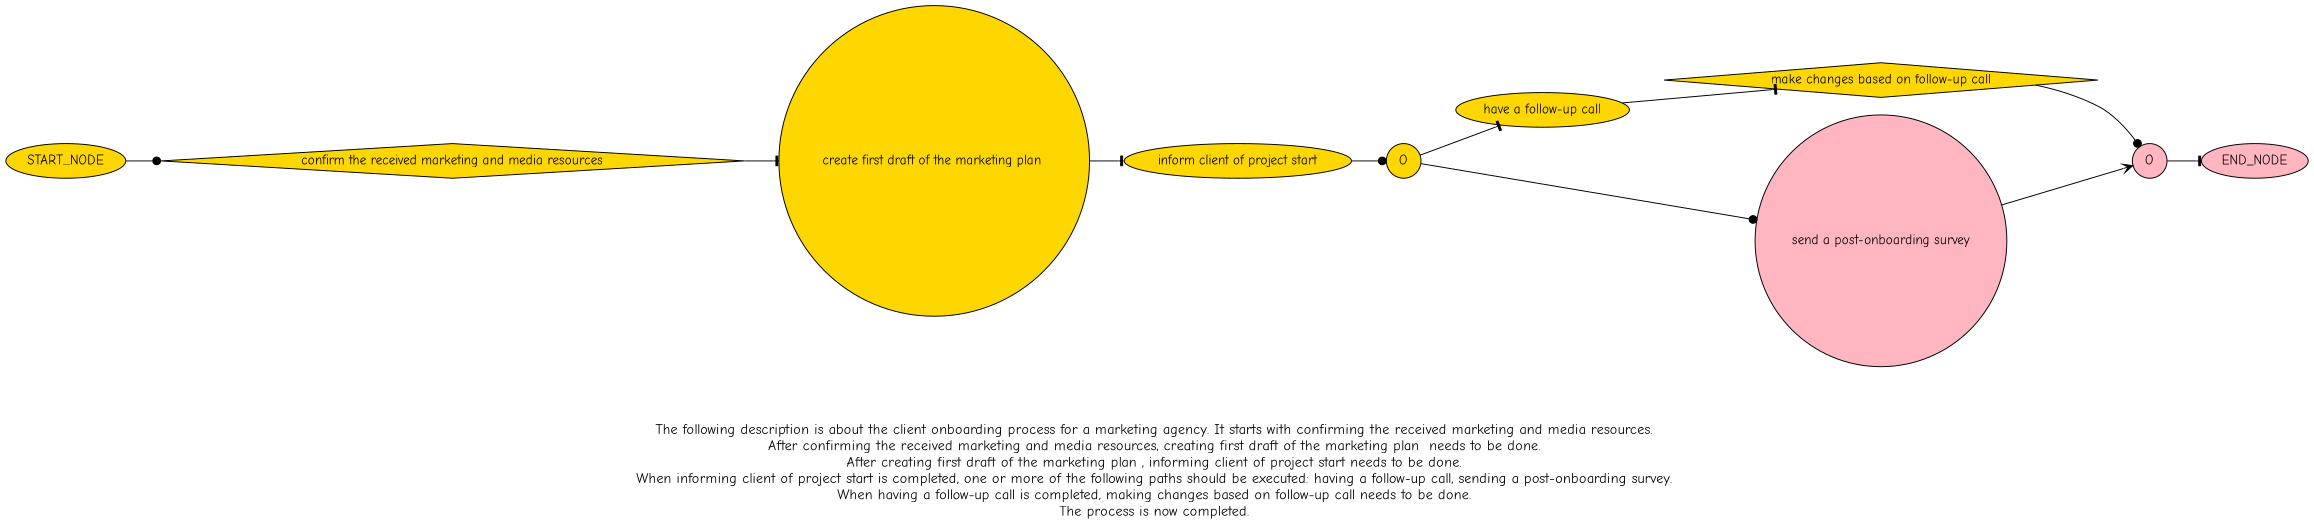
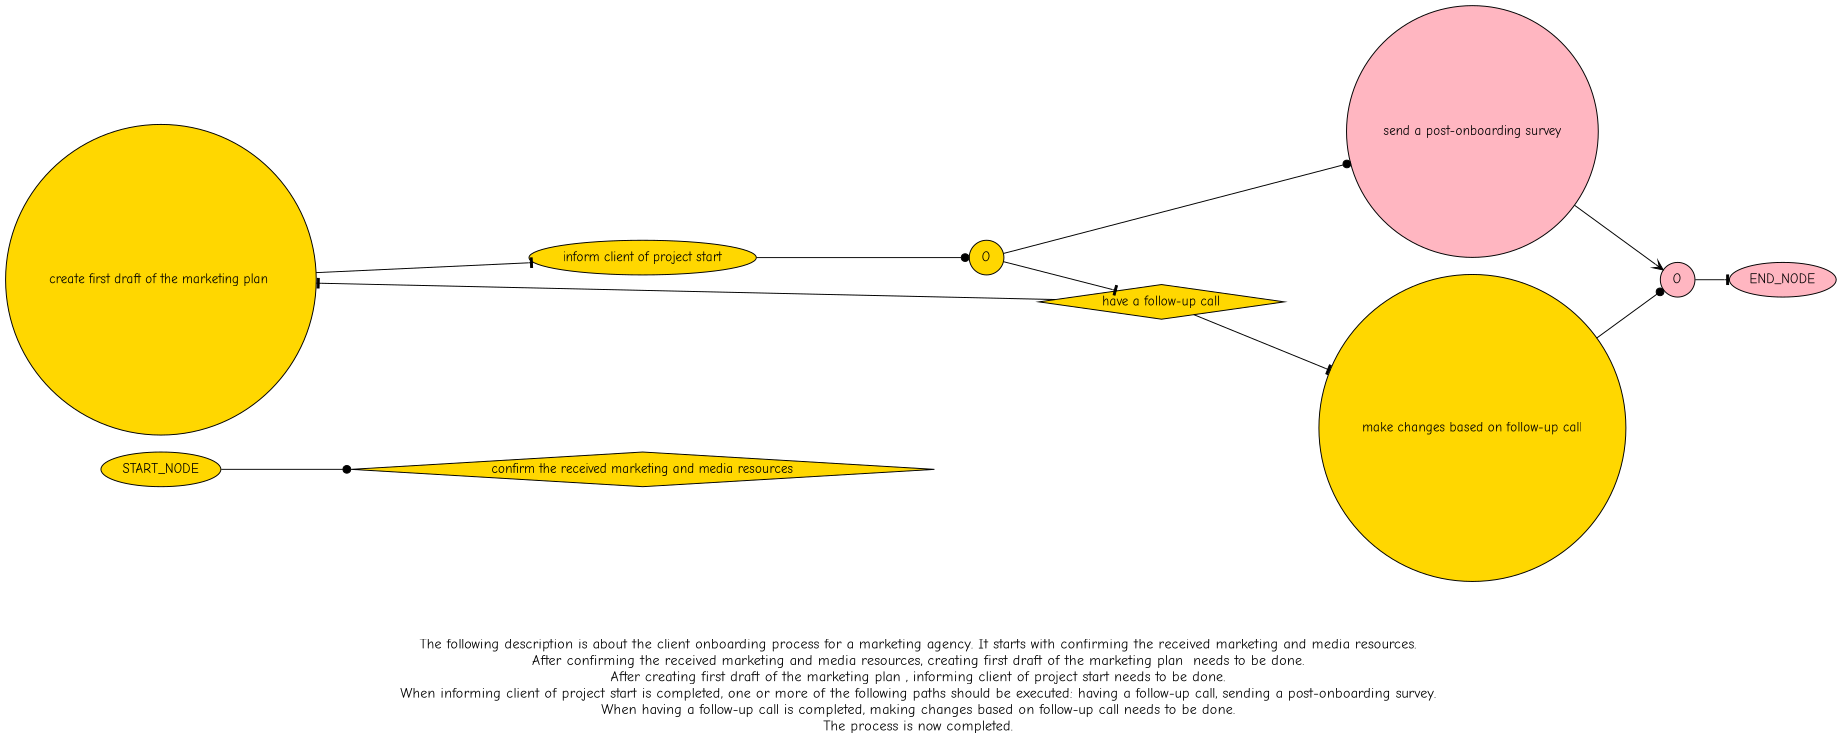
(1881, 80) -> (1472, 428)
(1543, 110) -> (1162, 302)
(759, 161) -> (688, 291)
